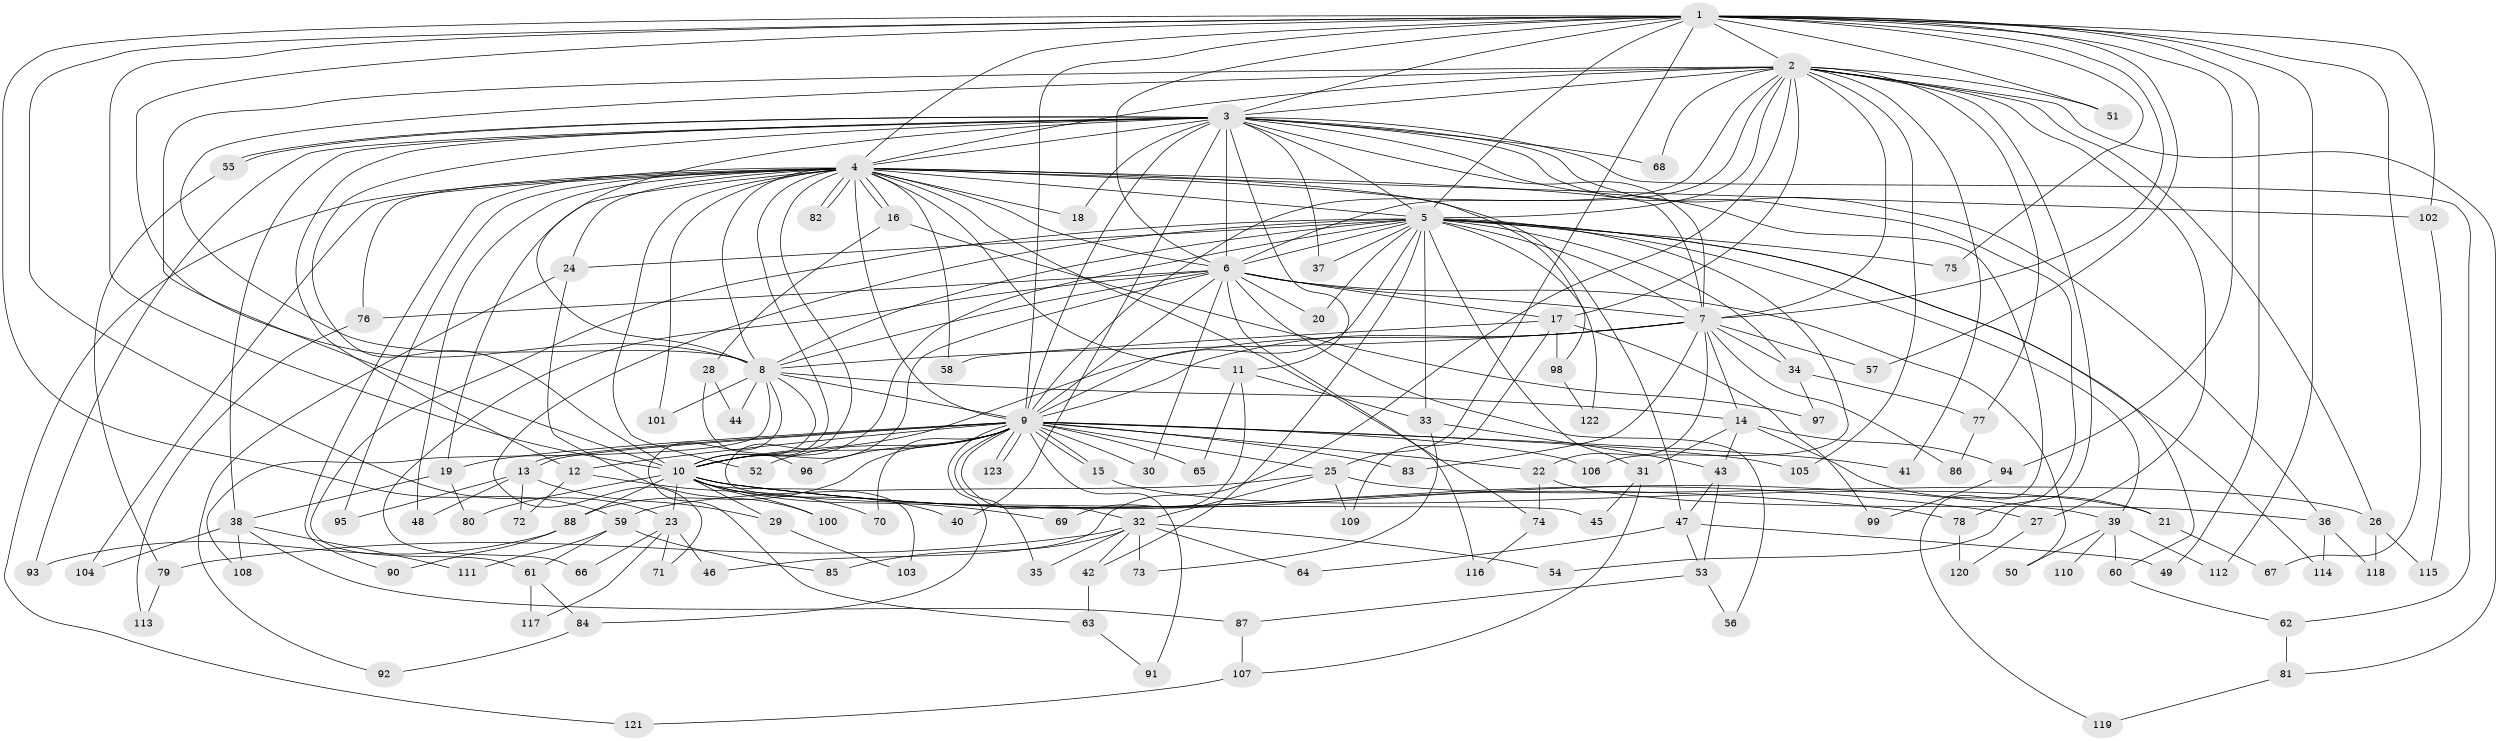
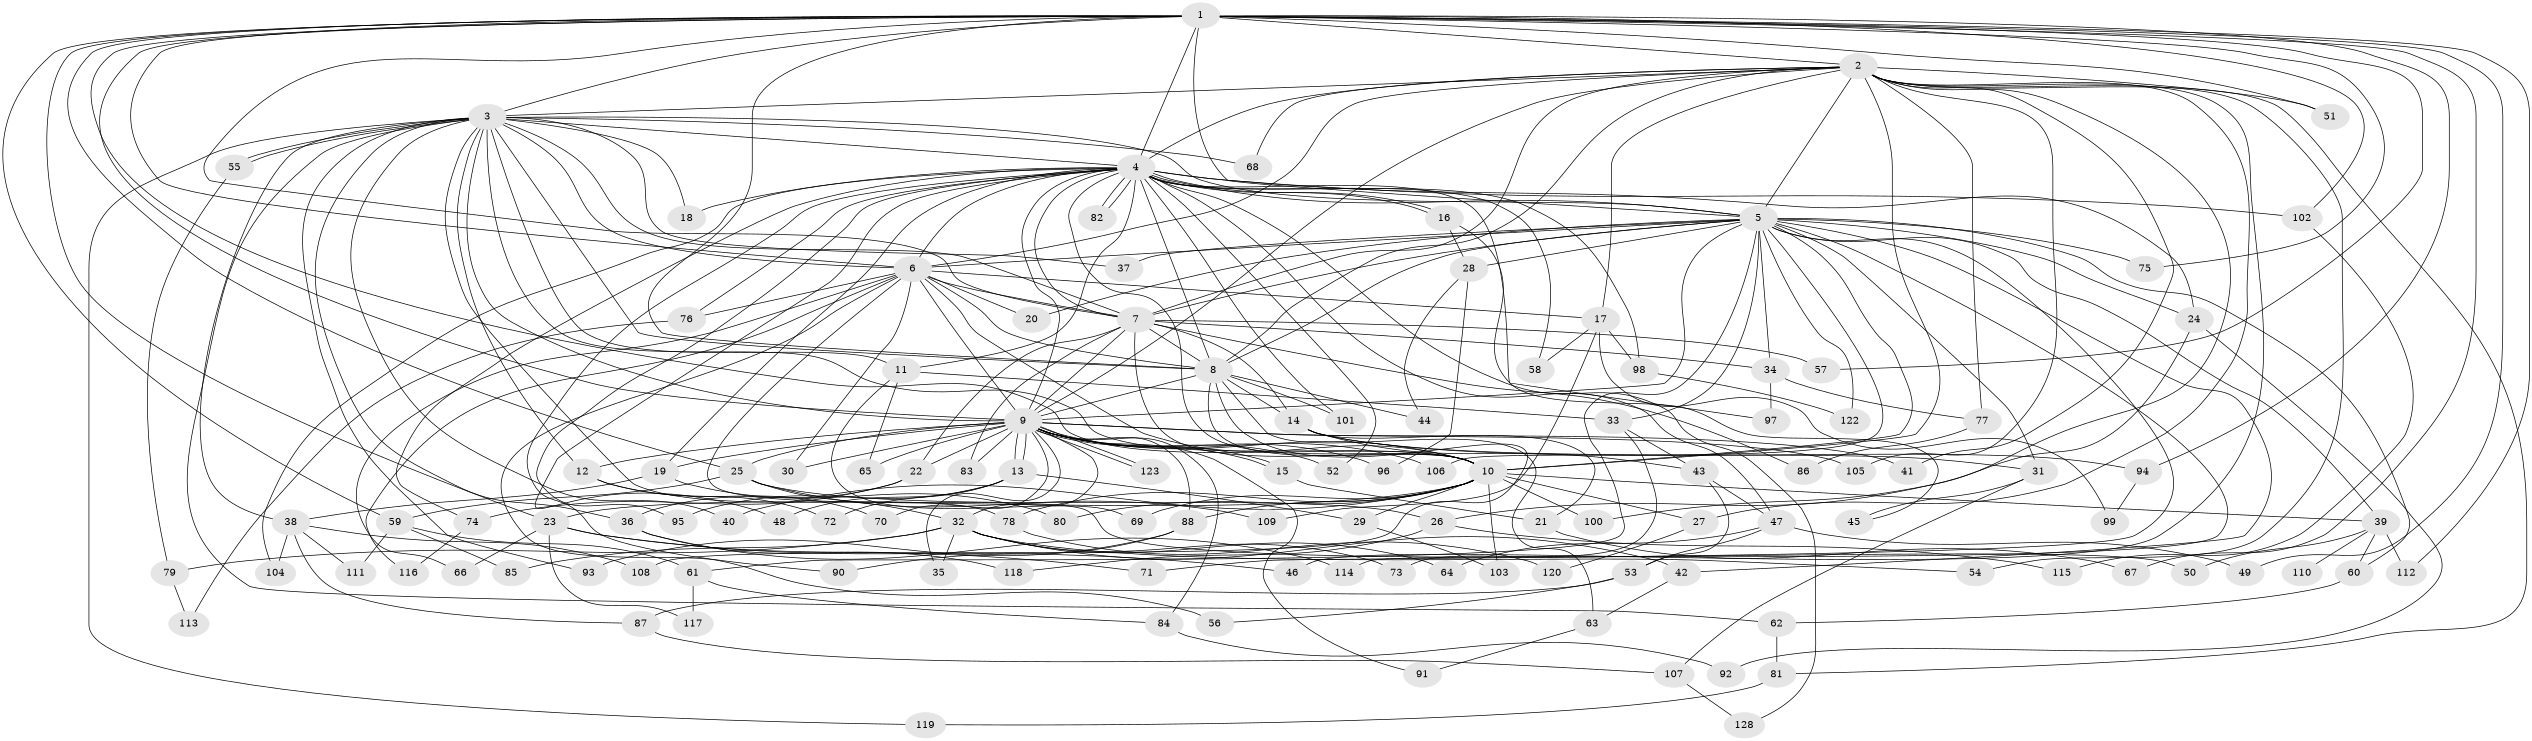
none -> (1620, 243)
(634, 725) -> (1744, 725)
